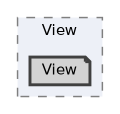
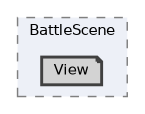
(60, 31) -> (72, 31)
